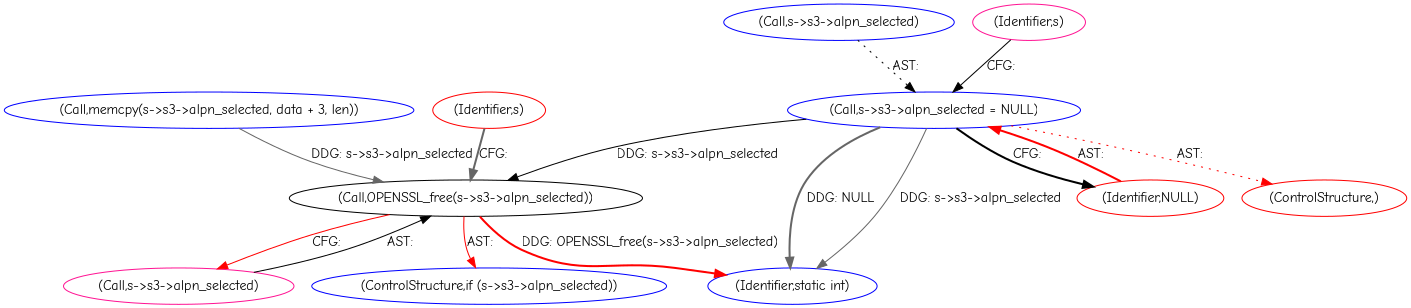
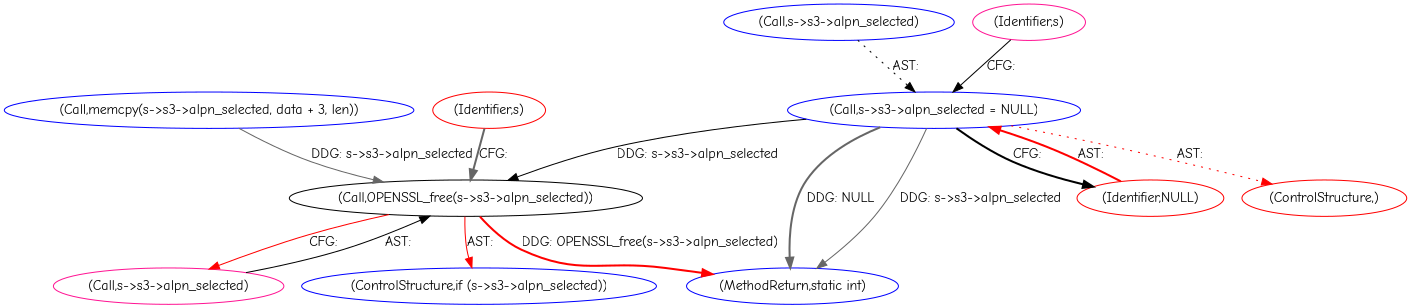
(792, 286) -> (792, 286)
